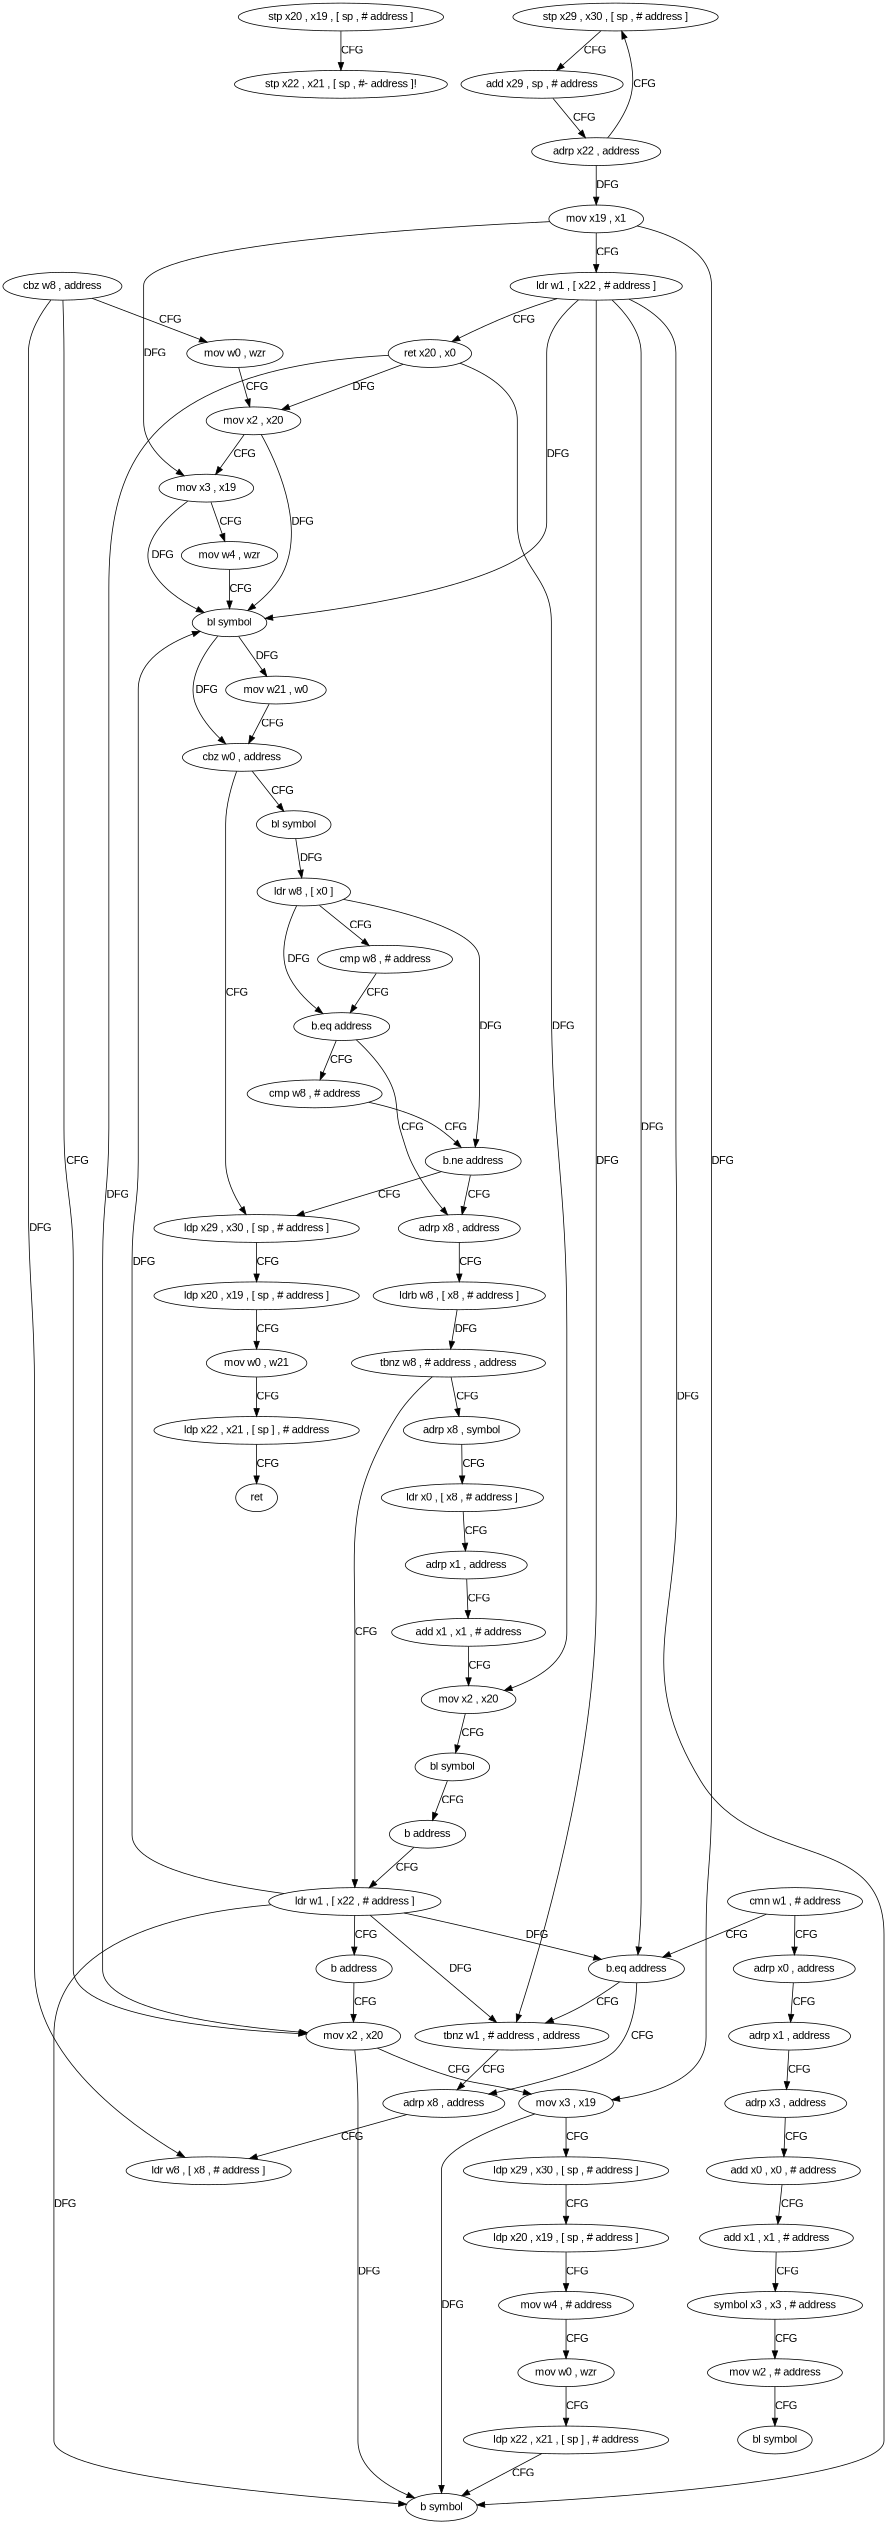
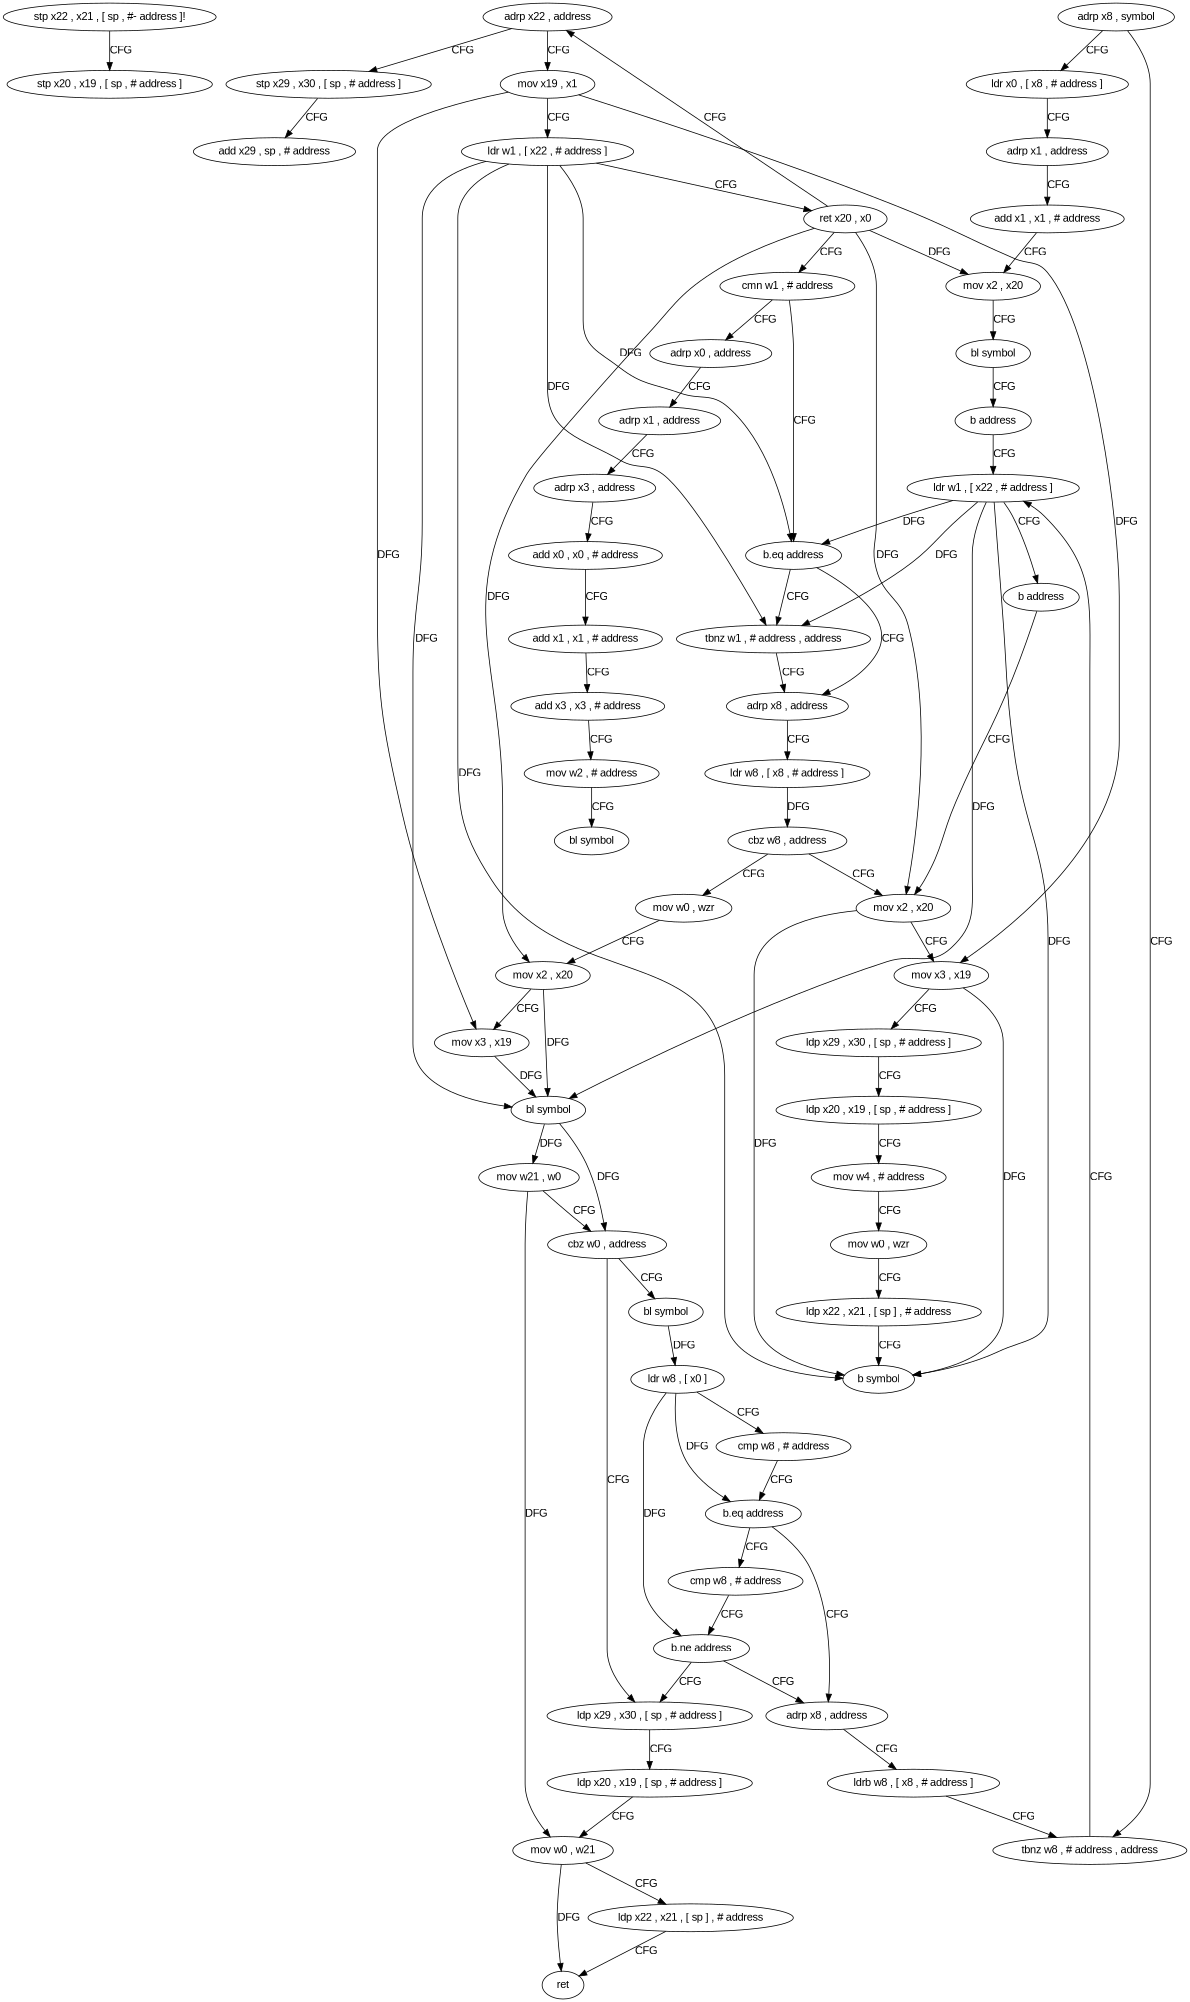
(341, 47) -> (110, 47)
(567, 115) -> (700, 121)
(608, 185) -> (559, 51)
none -> (819, 249)
(230, 555) -> none
(29, 1254) -> (787, 803)
(466, 1329) -> (1024, 1817)
(454, 1393) -> (1150, 934)
none -> (525, 1514)
none -> (557, 1914)
(775, 2305) -> (588, 706)
